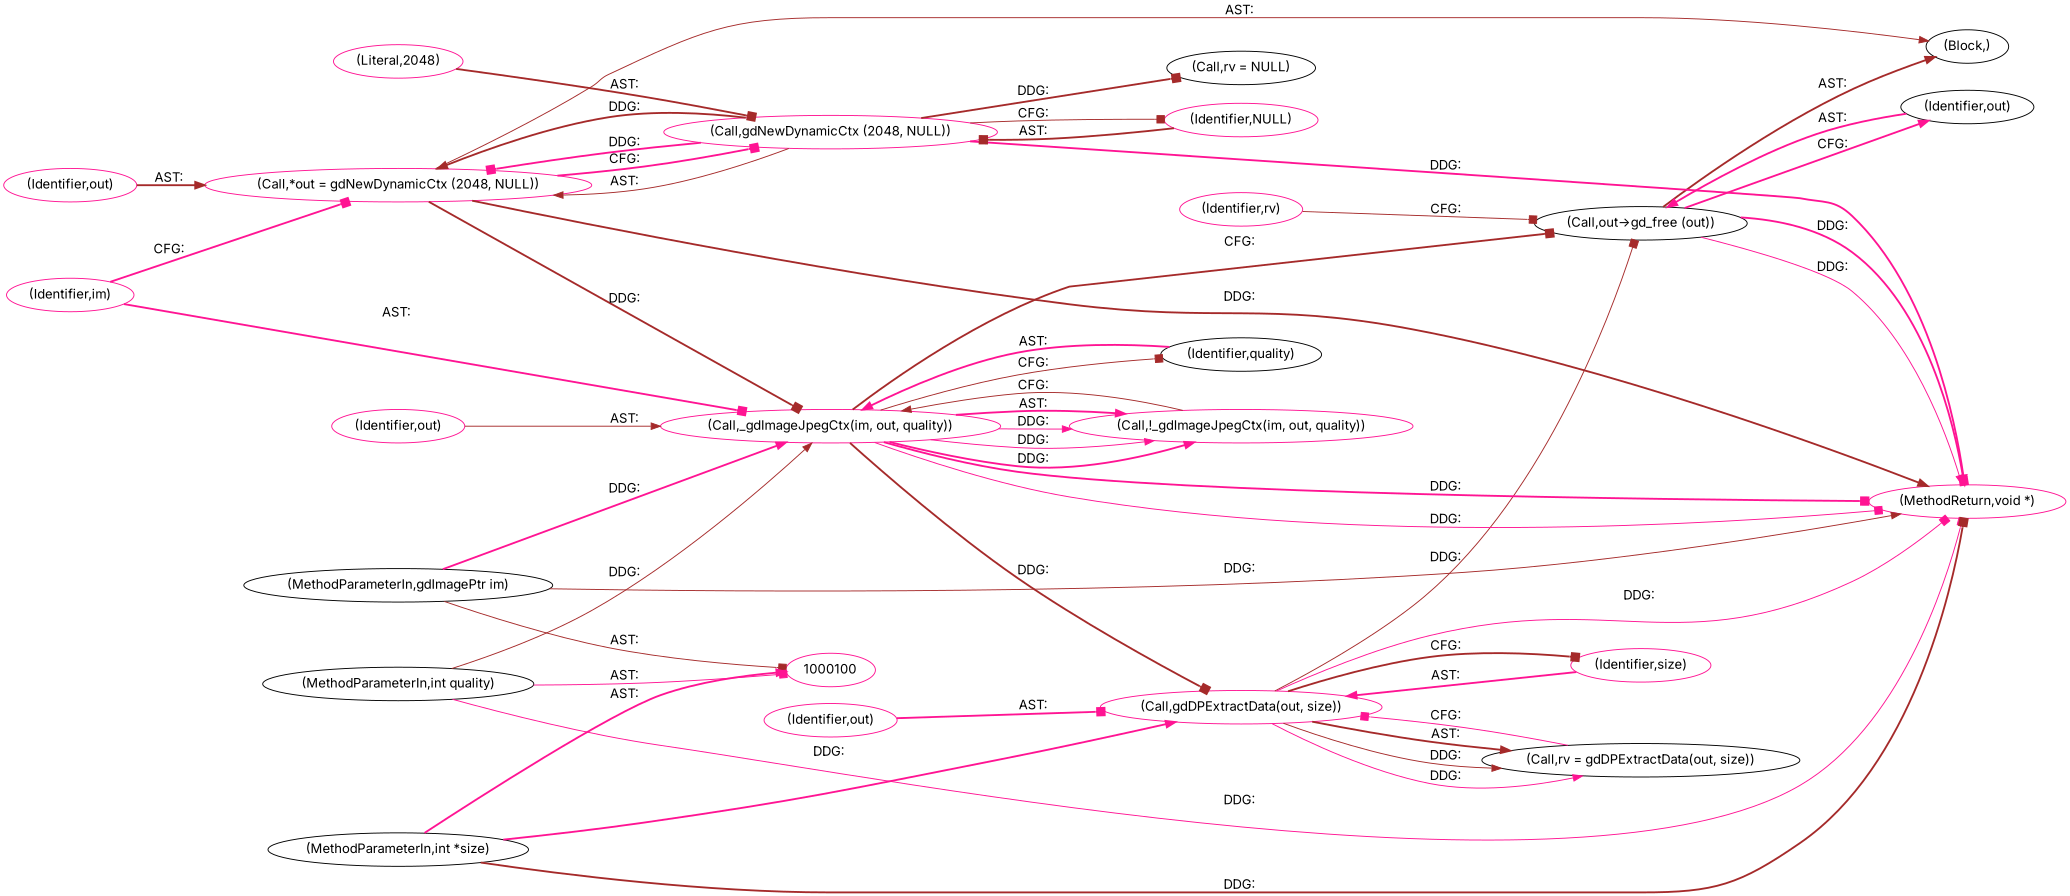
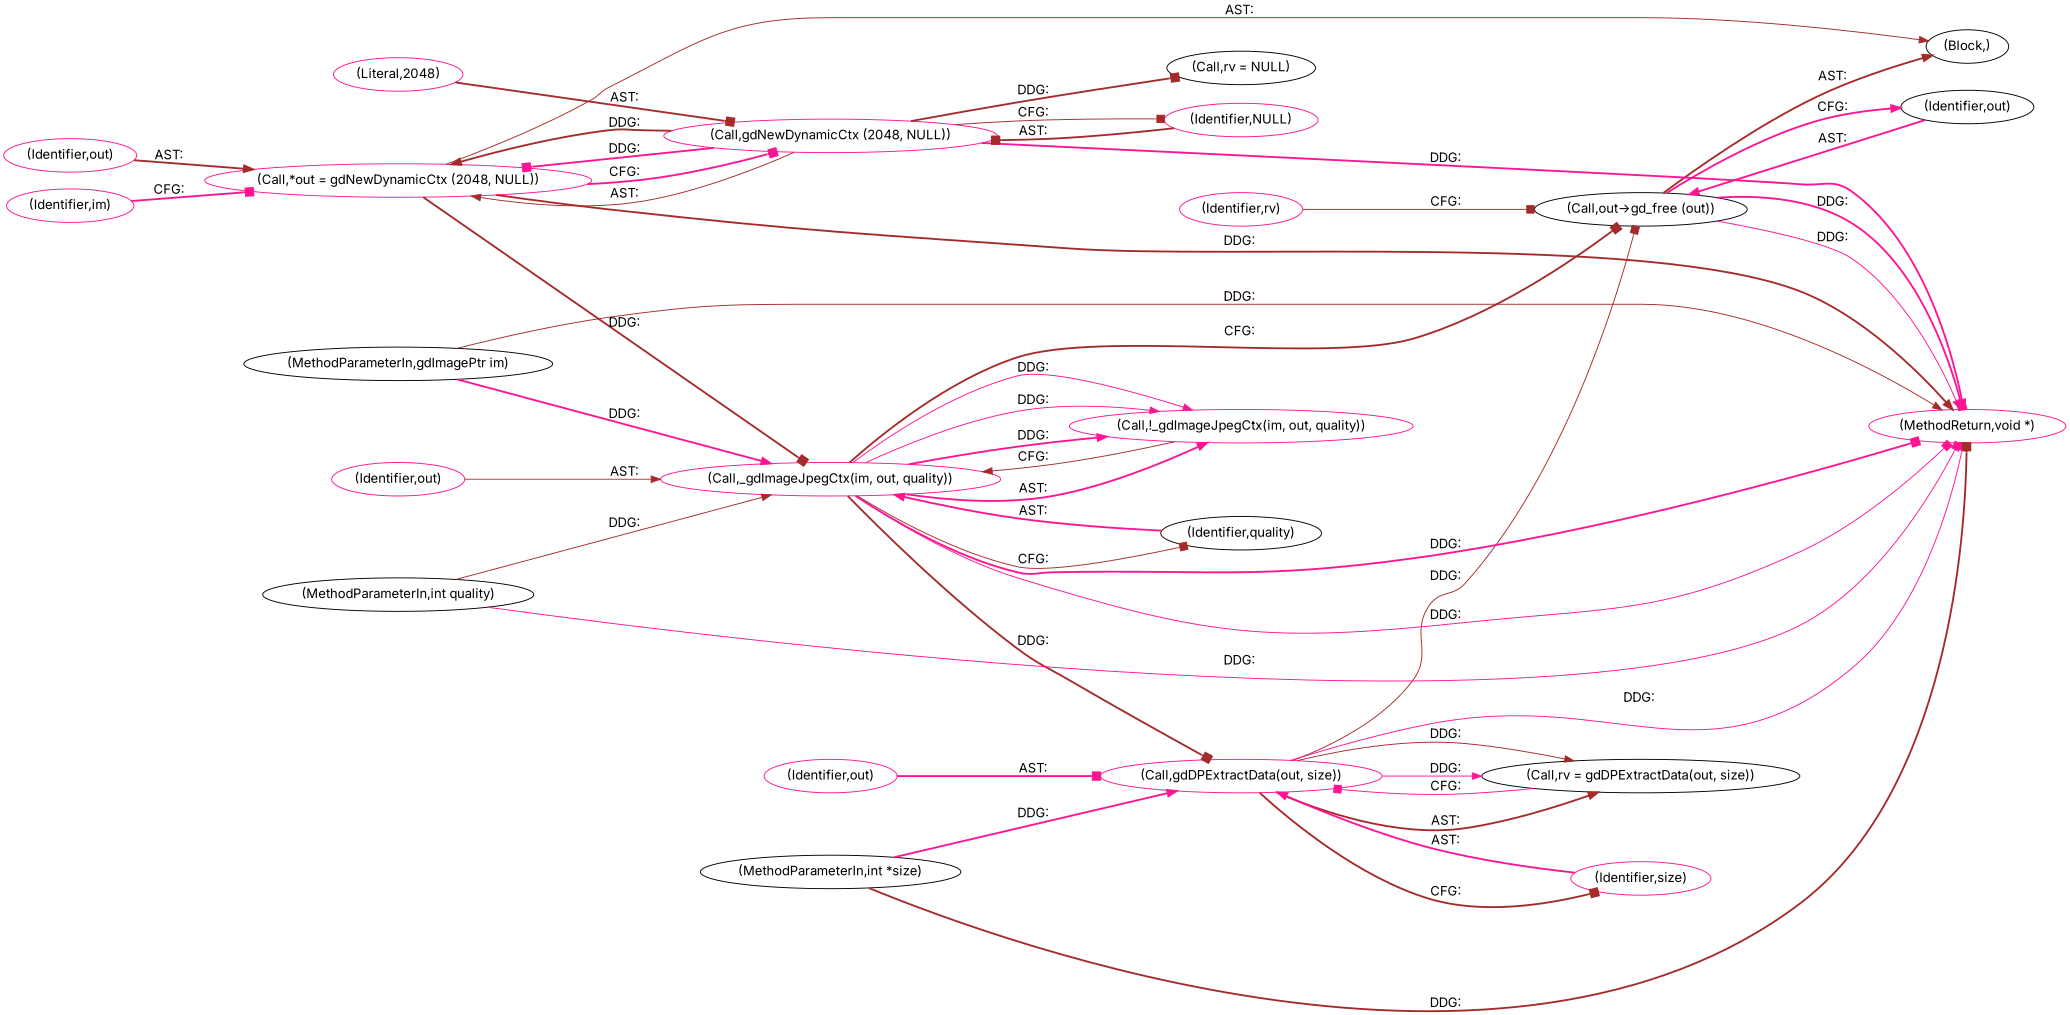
(430, 357) -> none
(831, 670) -> none
